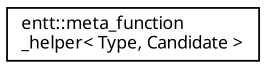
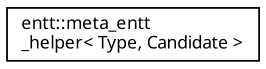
(133, 34) -> (133, 34)
